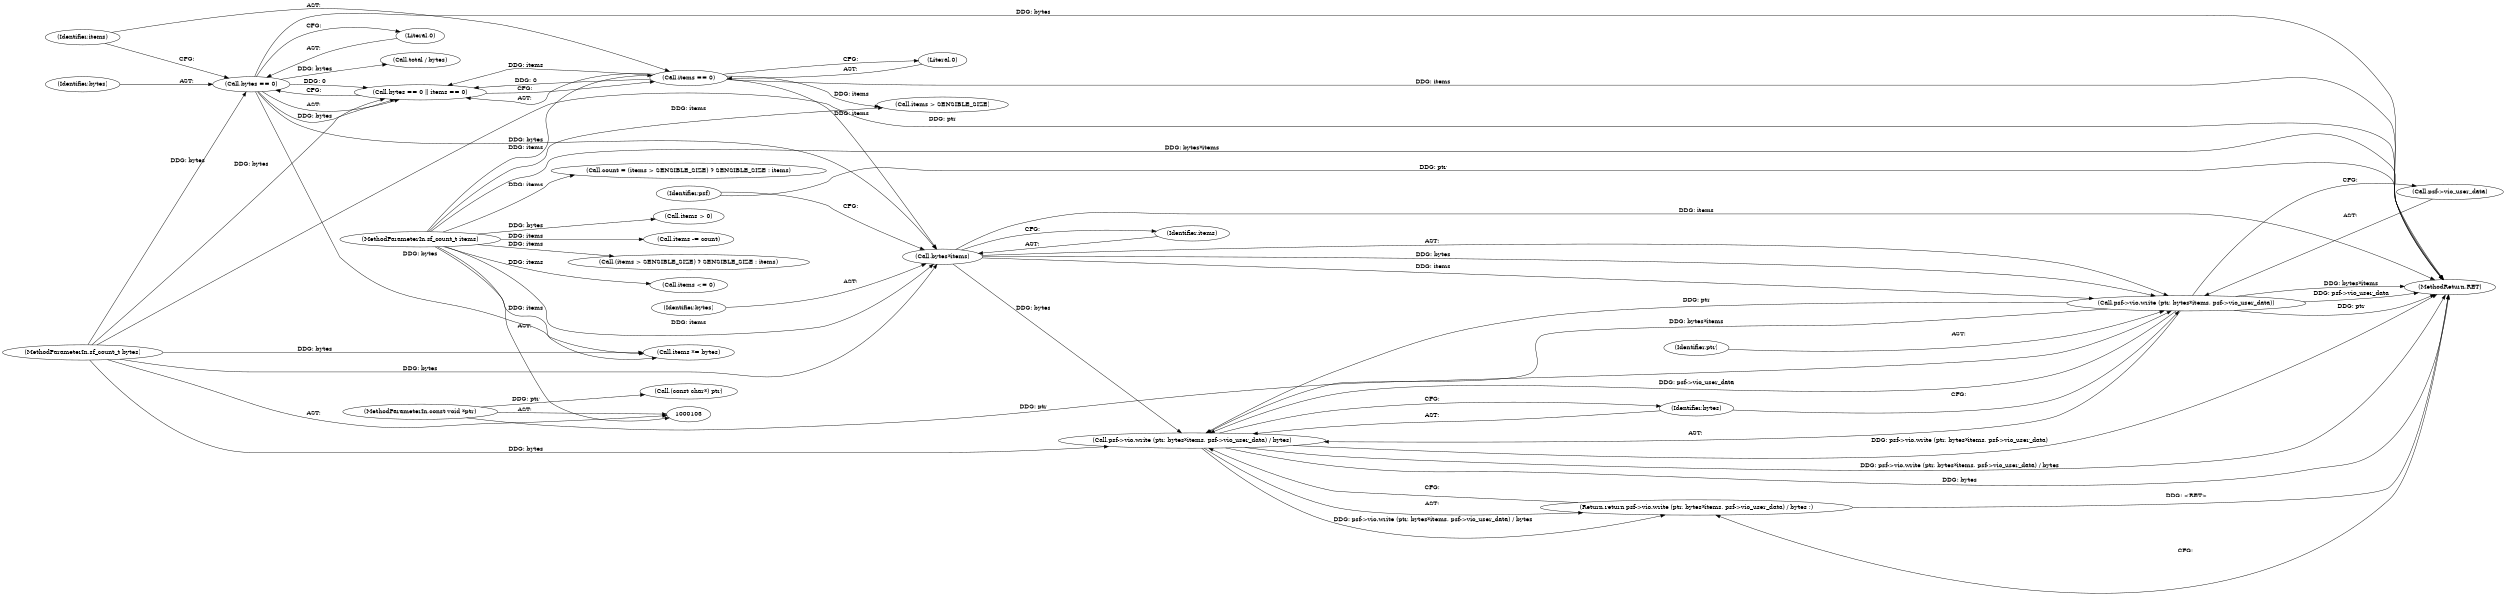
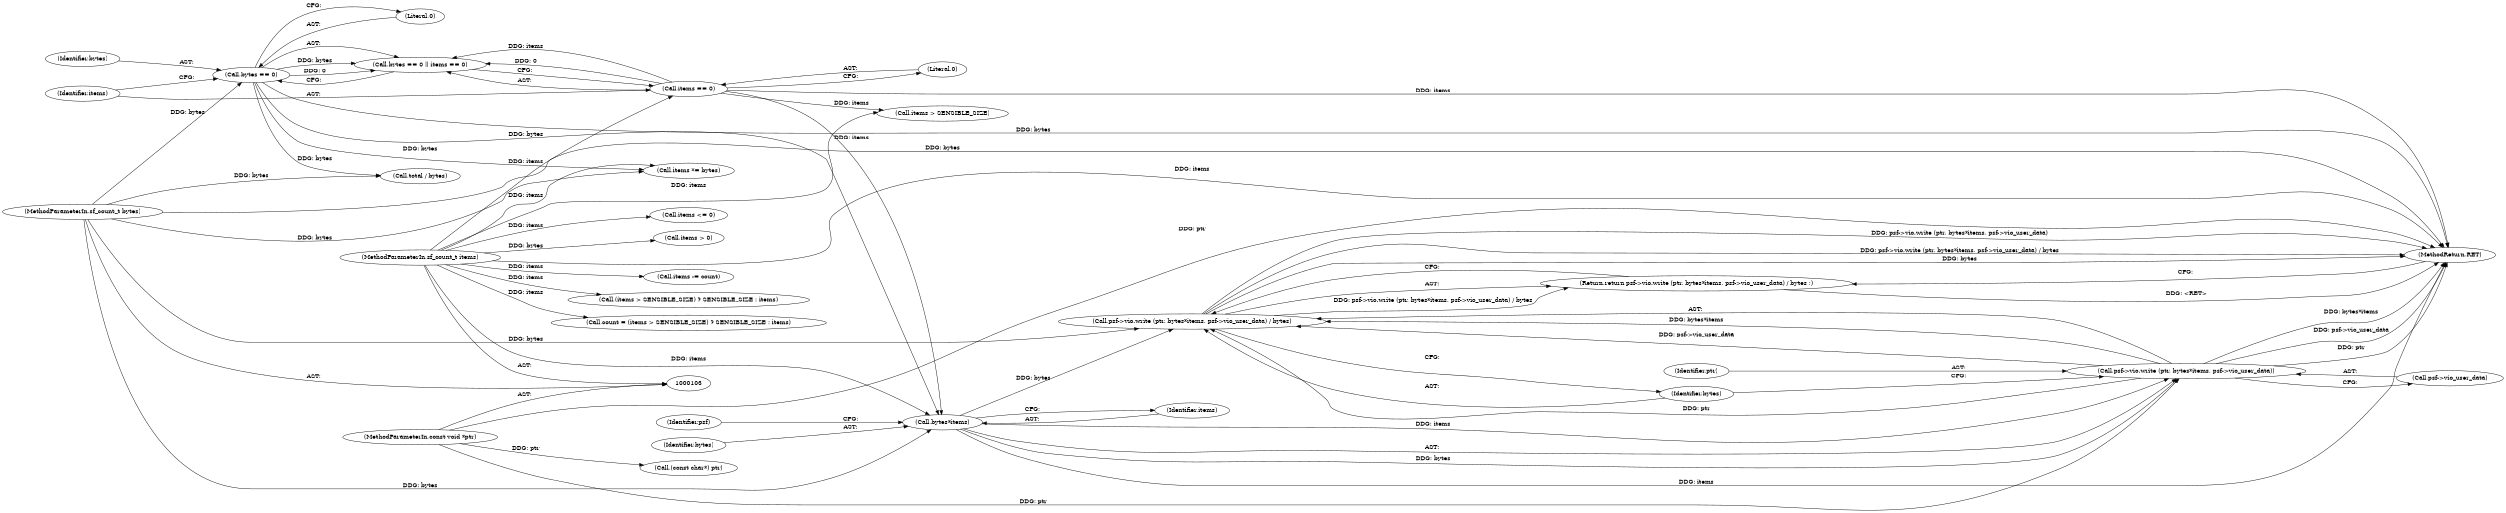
(943, 119) -> (943, 148)
(1192, 148) -> (1192, 169)
(1611, 171) -> (1427, 219)
(234, 218) -> (240, 182)
